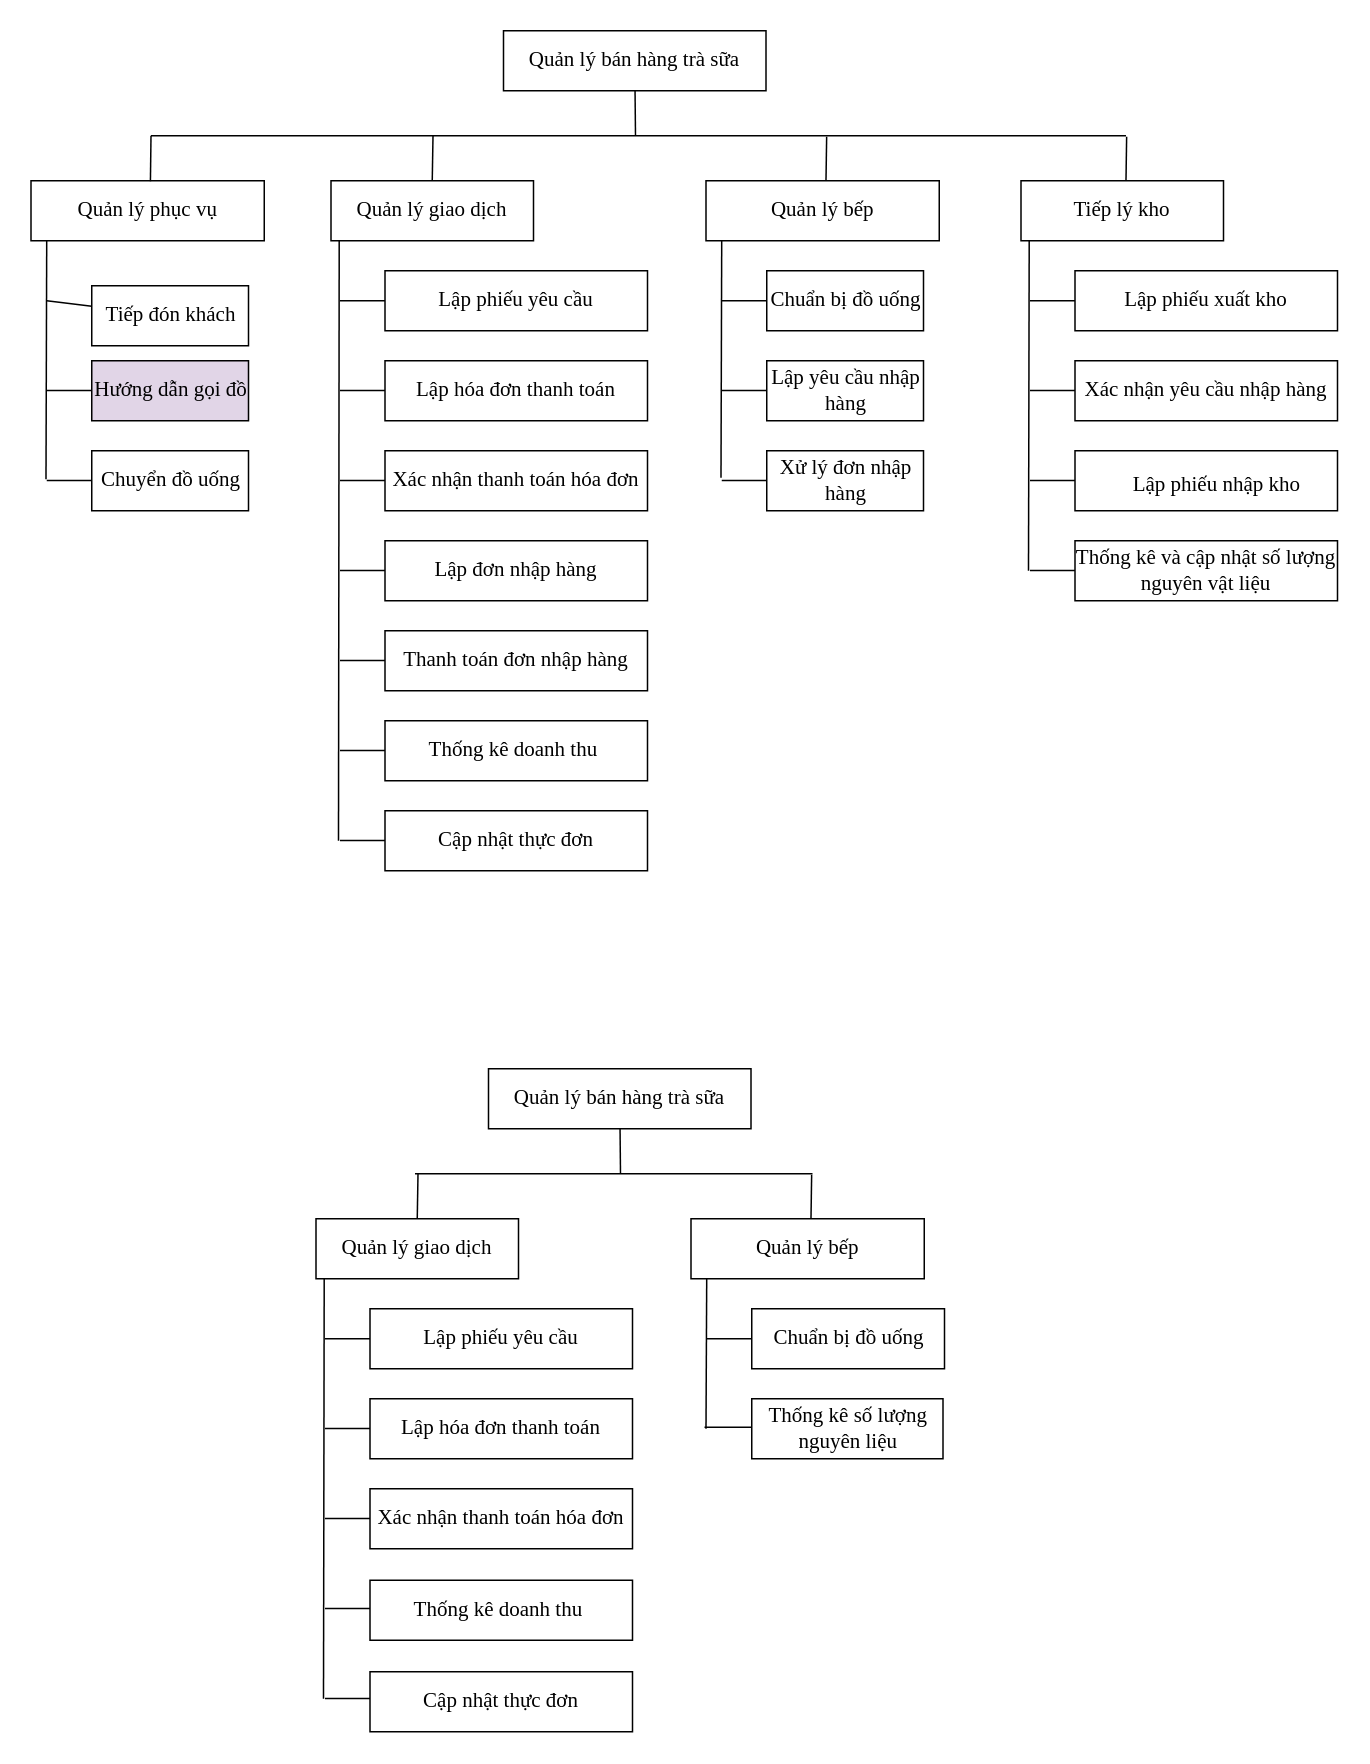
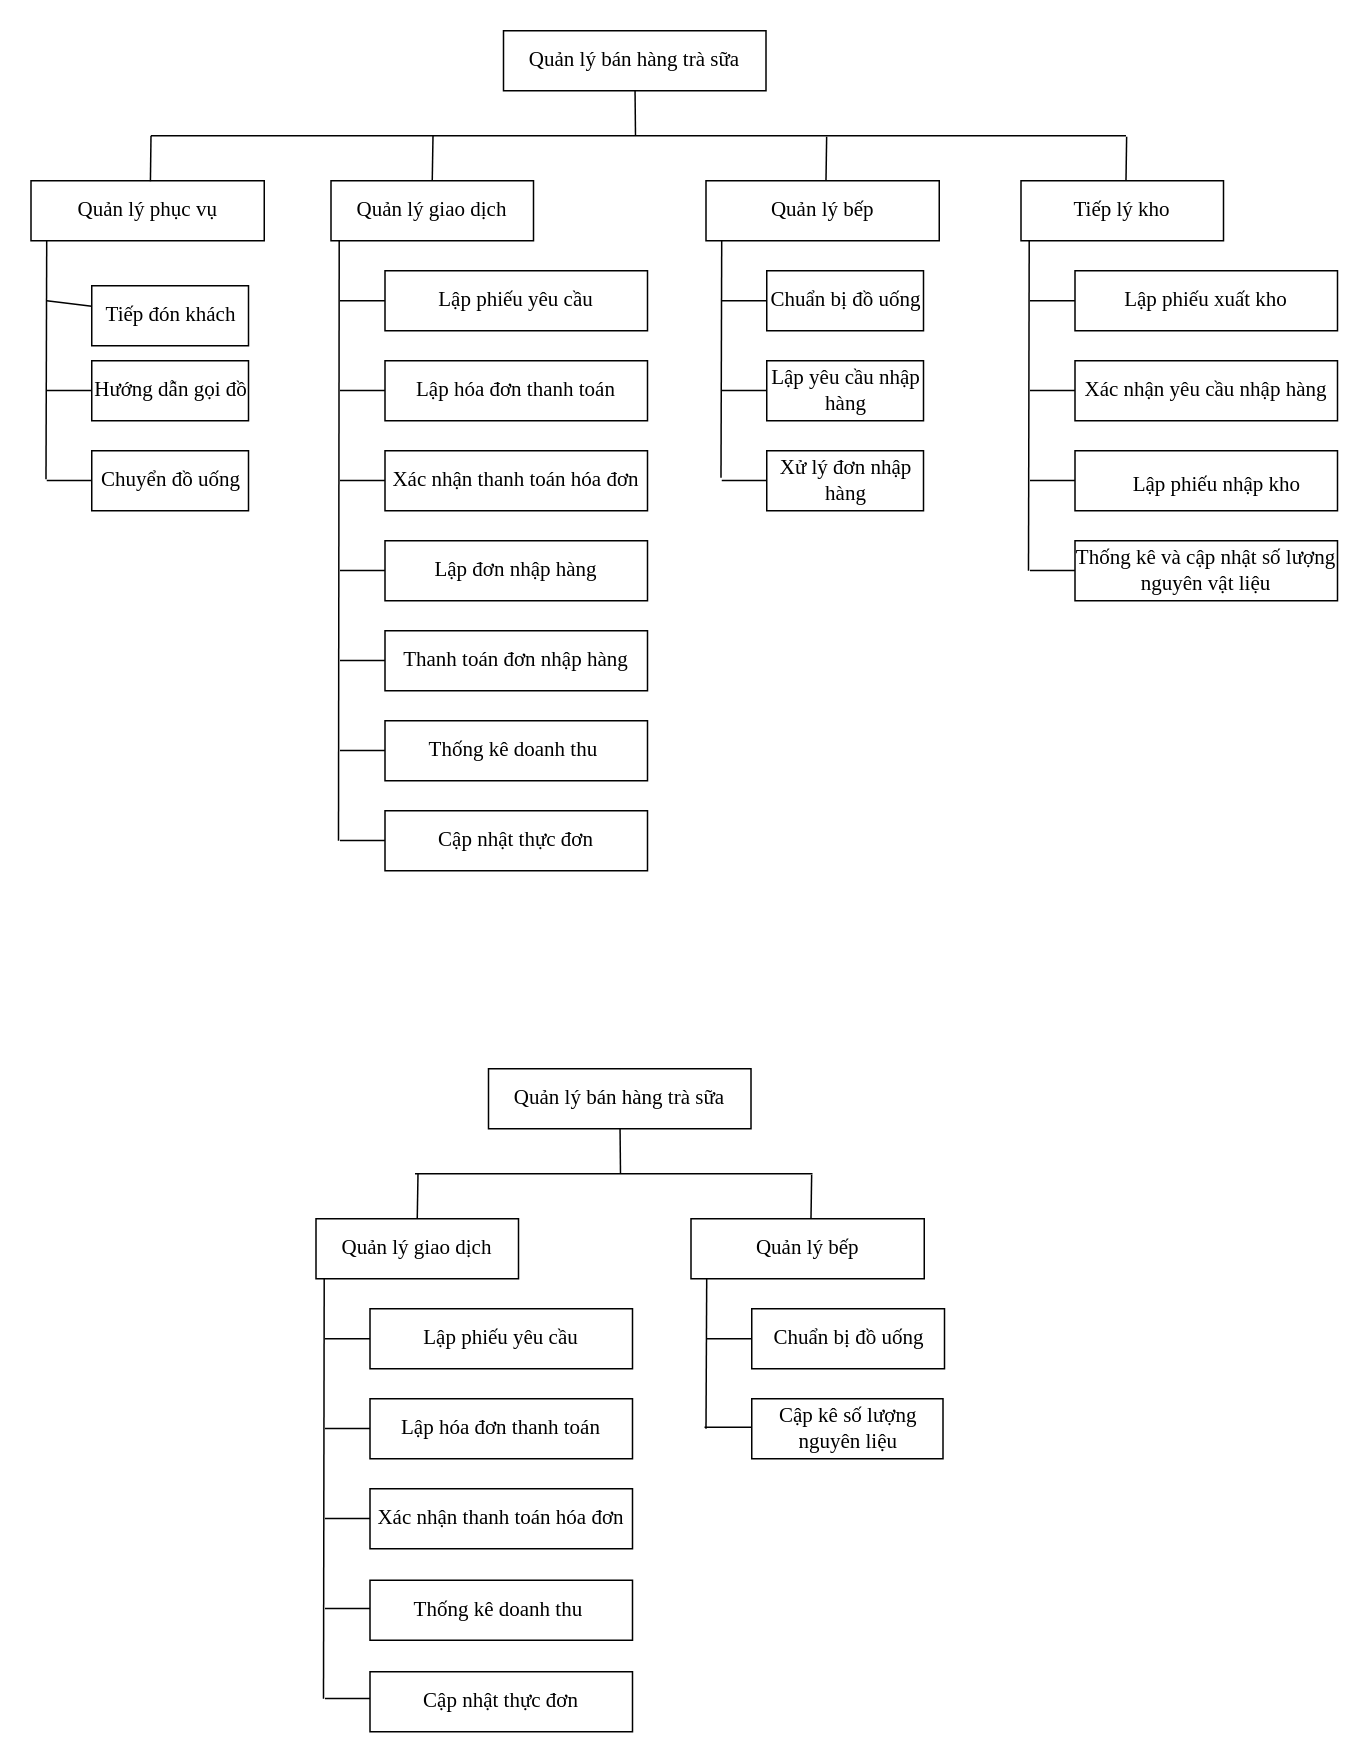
(170, 391) -> (170, 391)
(848, 1429) -> (848, 1429)
